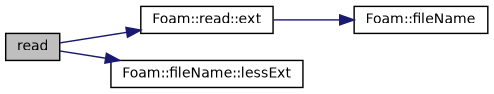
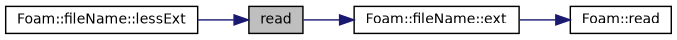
(207, 20) -> (437, 20)
(421, 20) -> (621, 20)
(83, 55) -> (216, 20)
